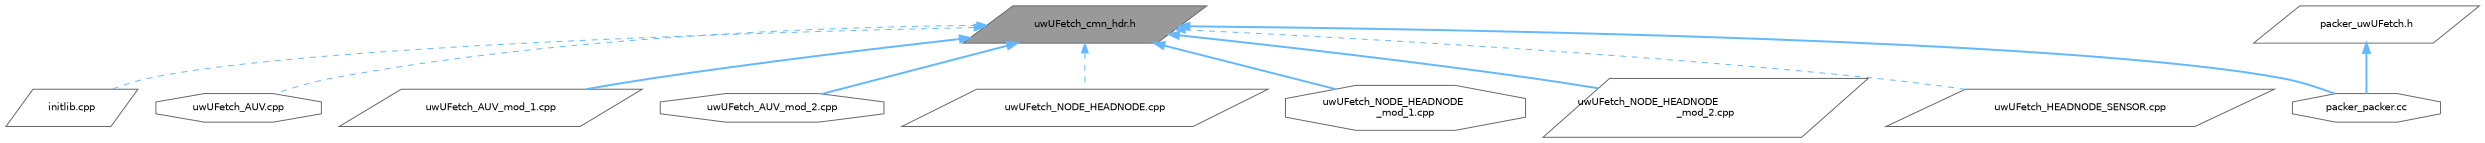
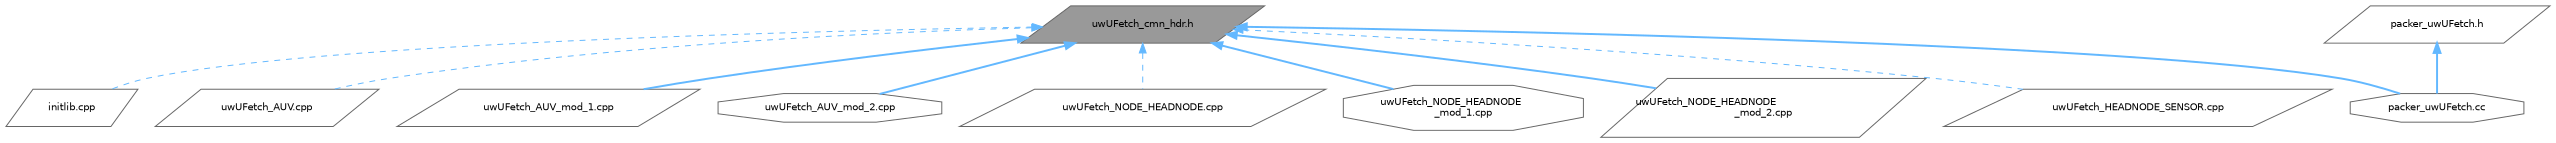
(239, 108) -> (267, 108)
(2366, 108) -> (2437, 108)
